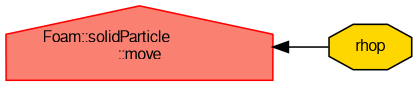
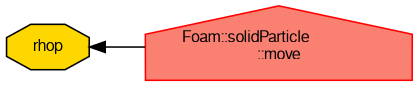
(309, 47) -> (125, 47)
